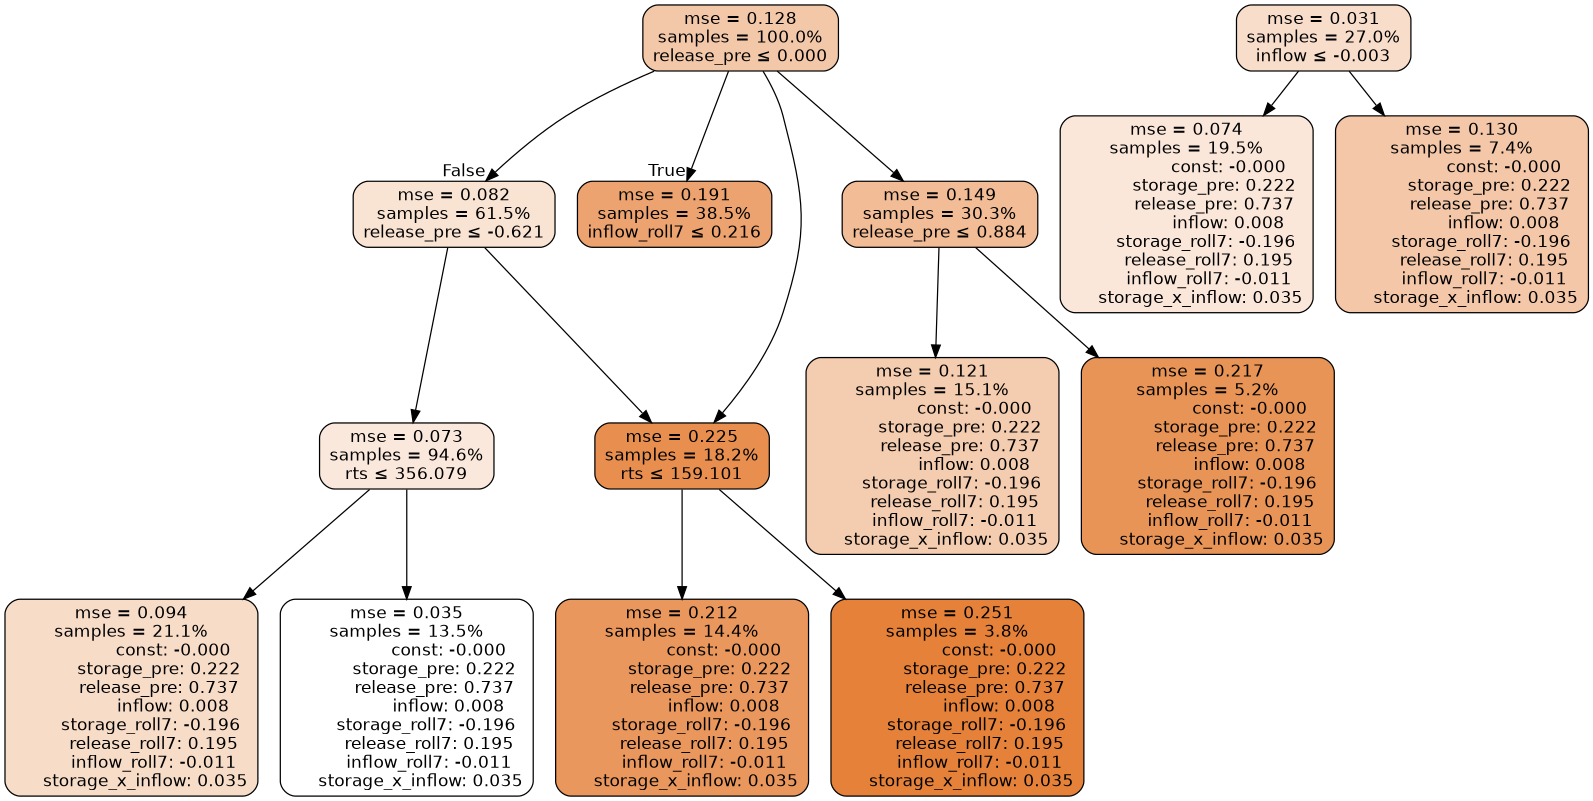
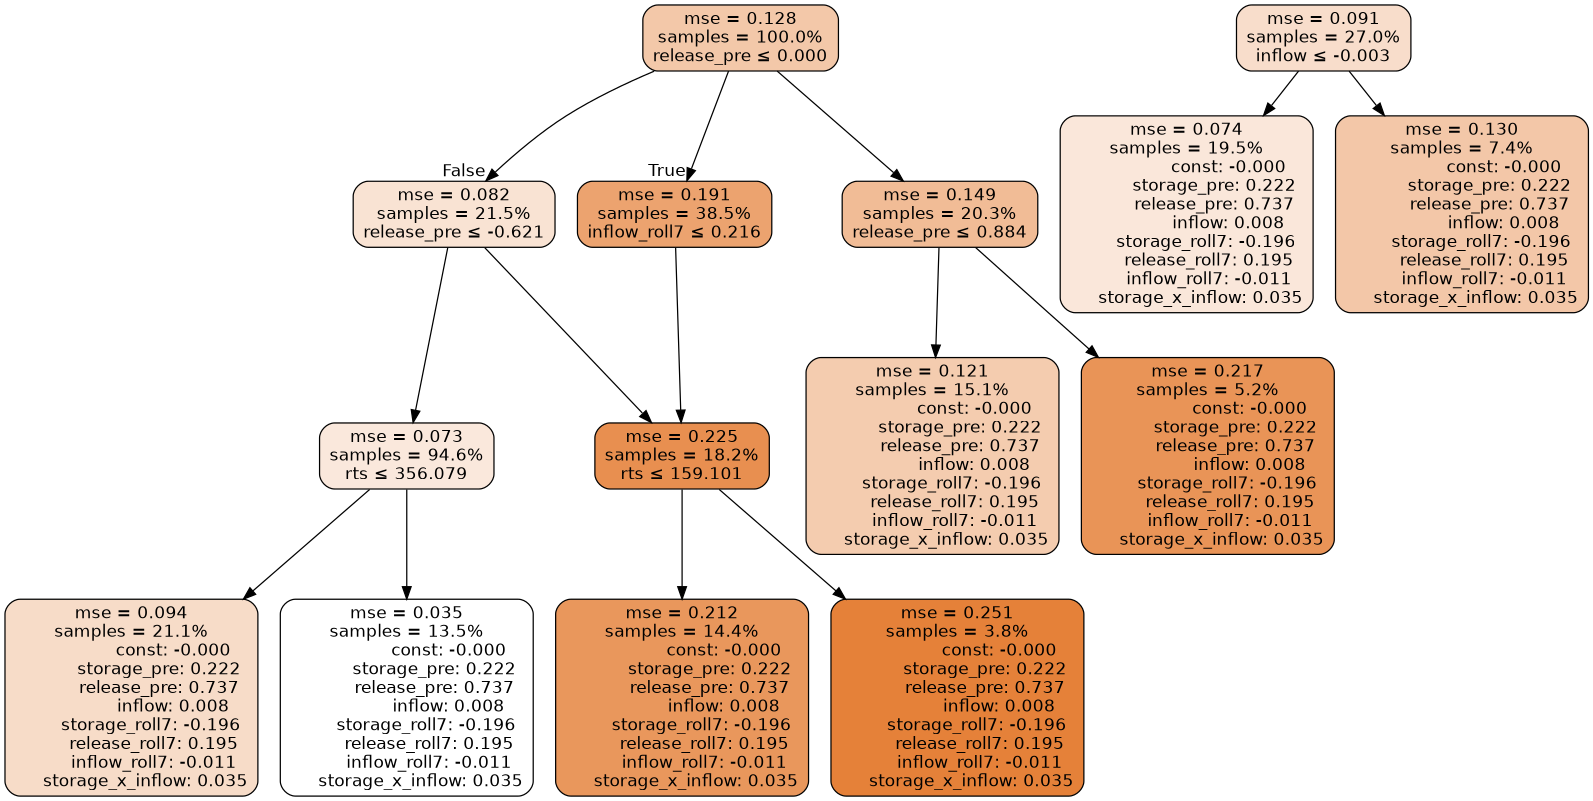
(1324, 38) -> (1324, 38)
(454, 214) -> (454, 214)
(940, 214) -> (940, 214)
(799, 249) -> (678, 329)
